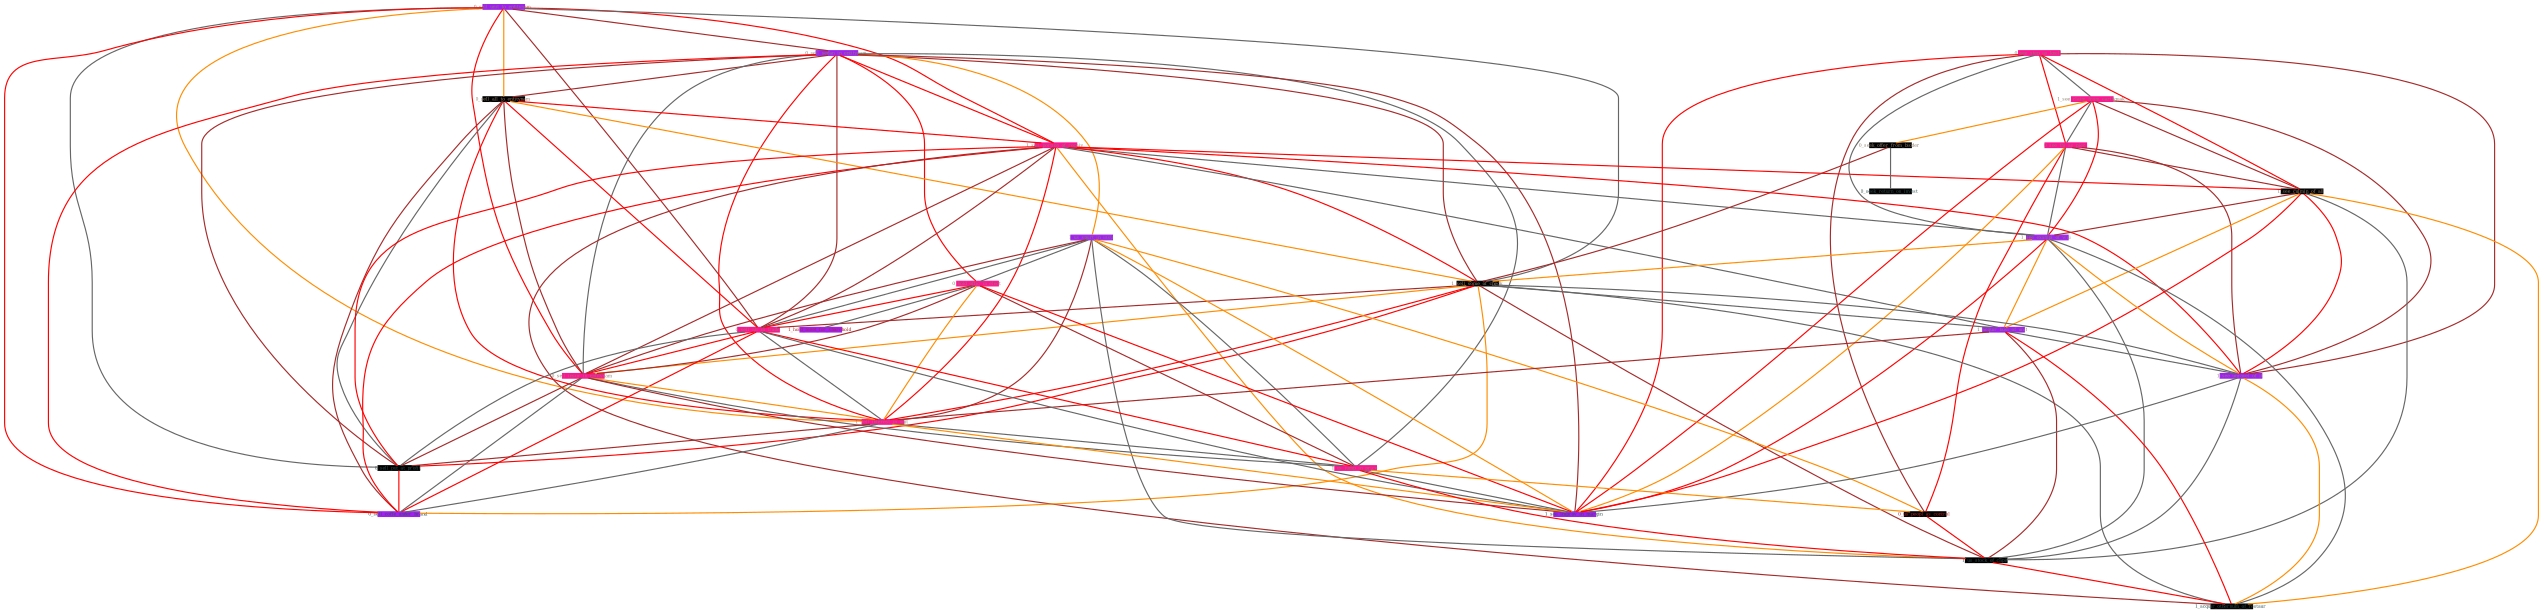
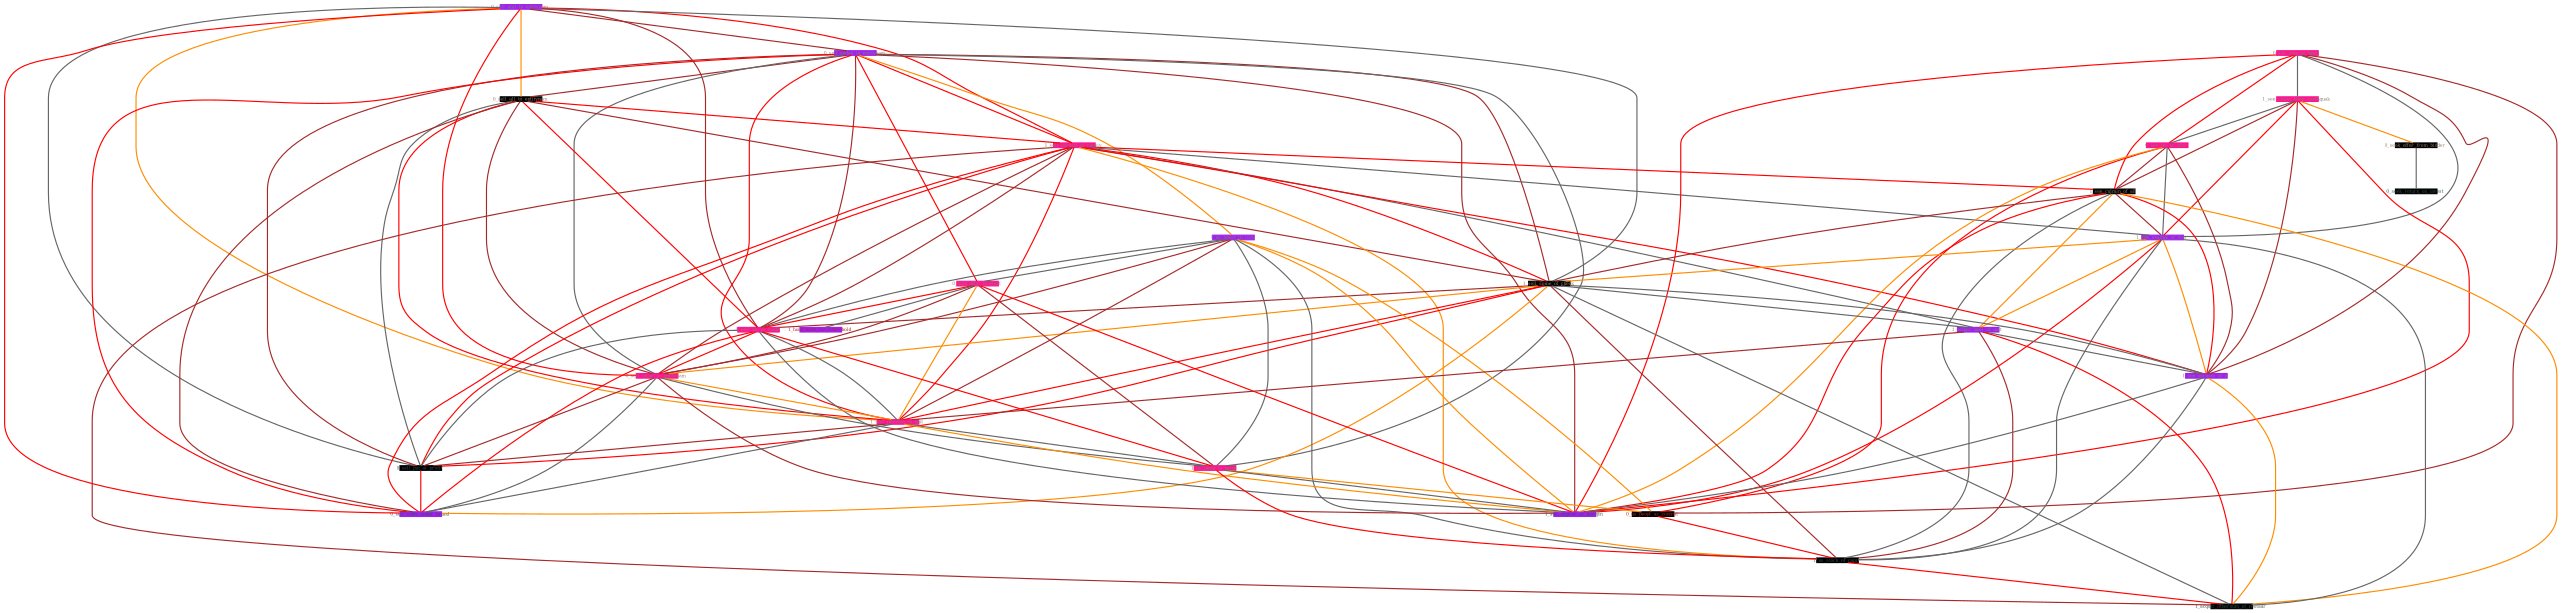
(1015, 196) -> (1035, 191)
(1688, 222) -> (1828, 230)
